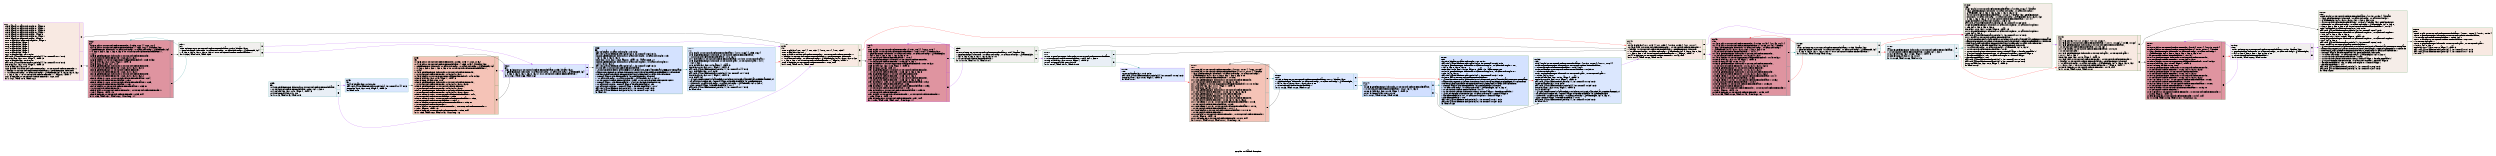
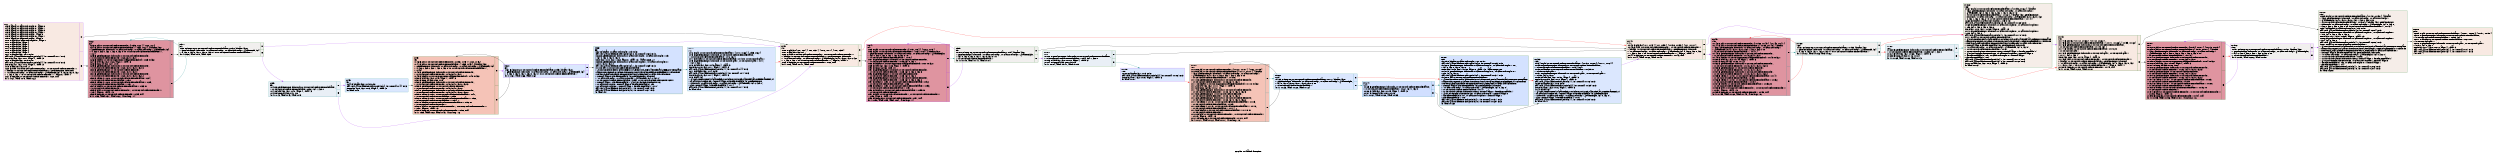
(399, 45) -> (269, 71)
